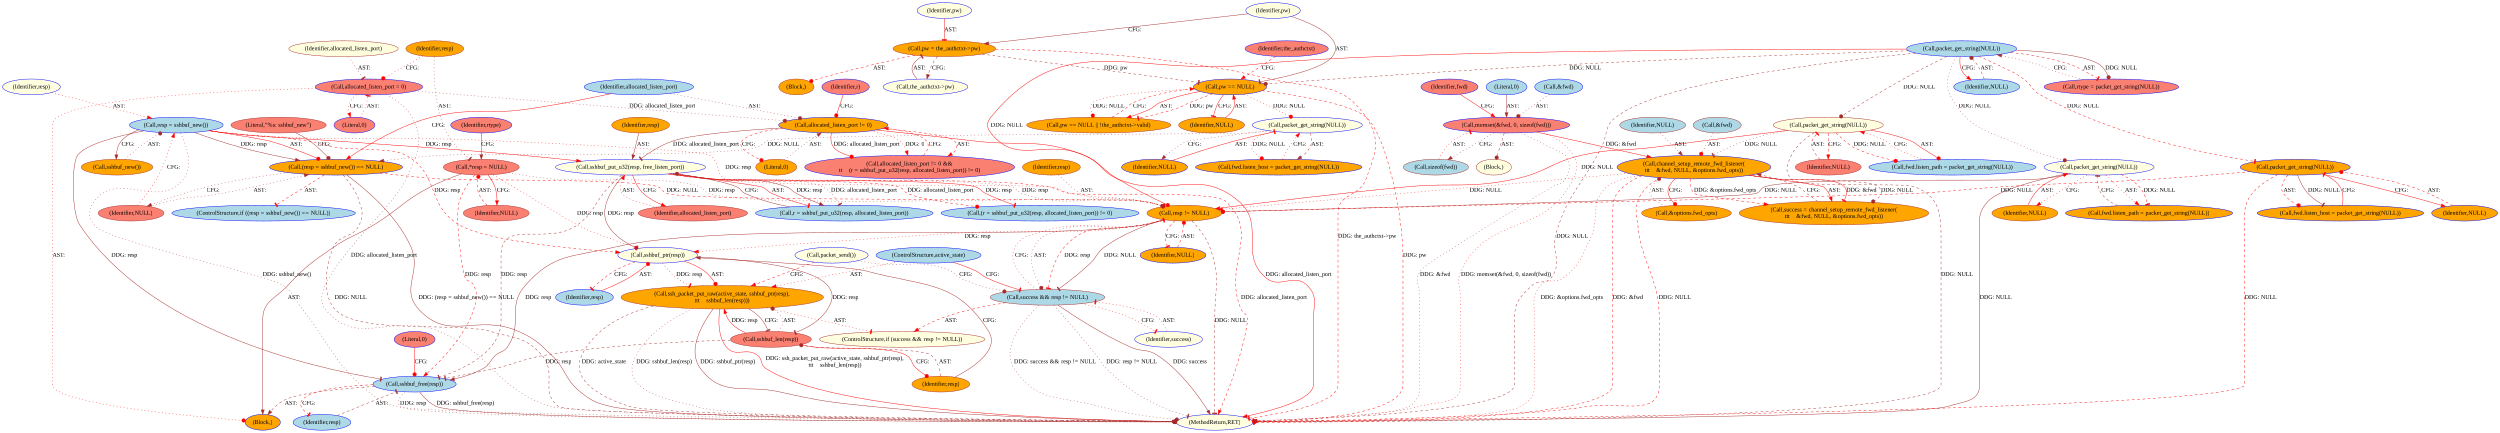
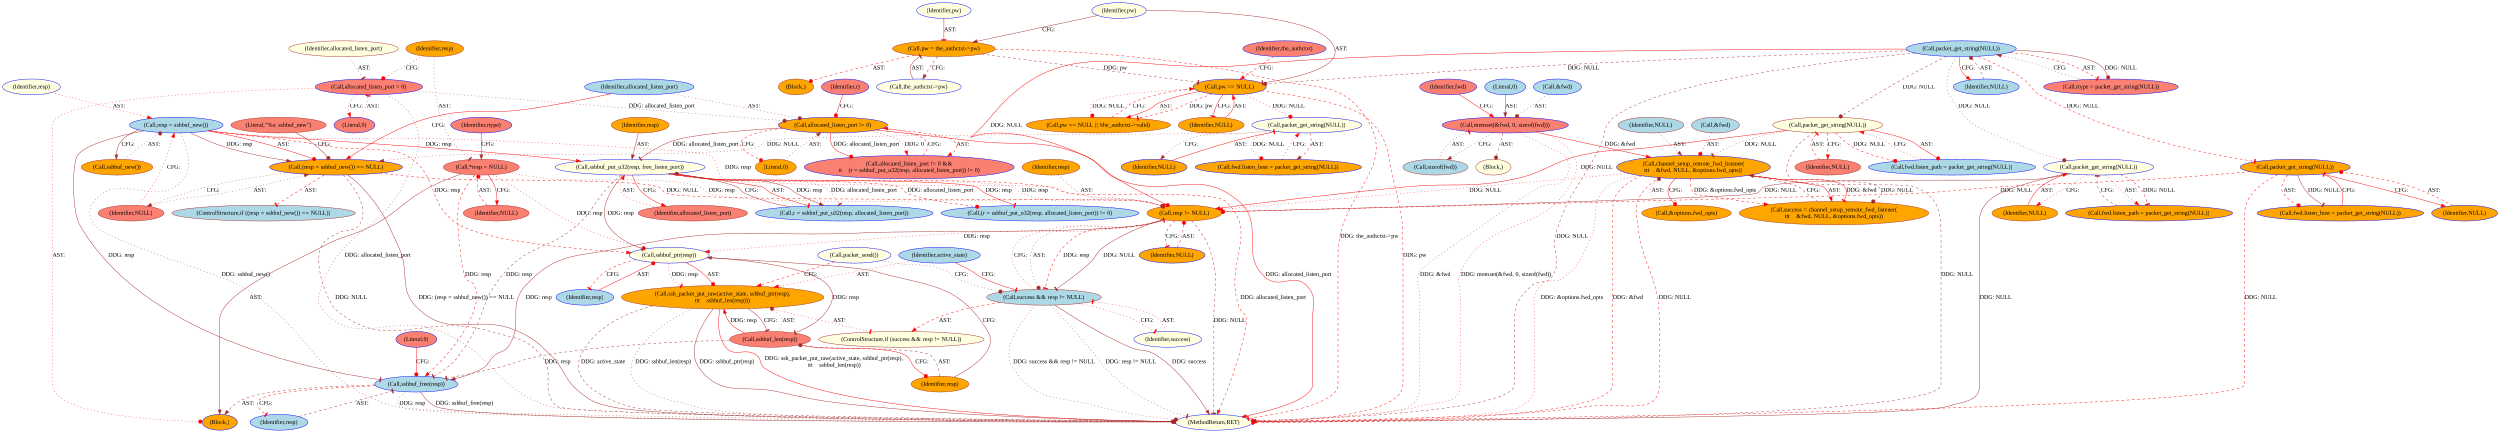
(264, 213) -> (264, 213)
(929, 255) -> (939, 255)
